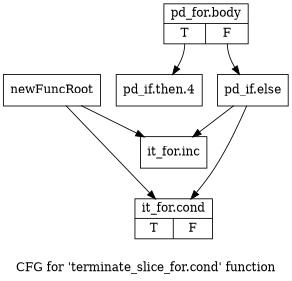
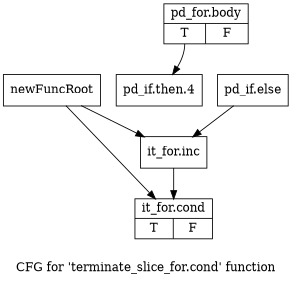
(229, 56) -> none
(225, 151) -> (174, 179)
